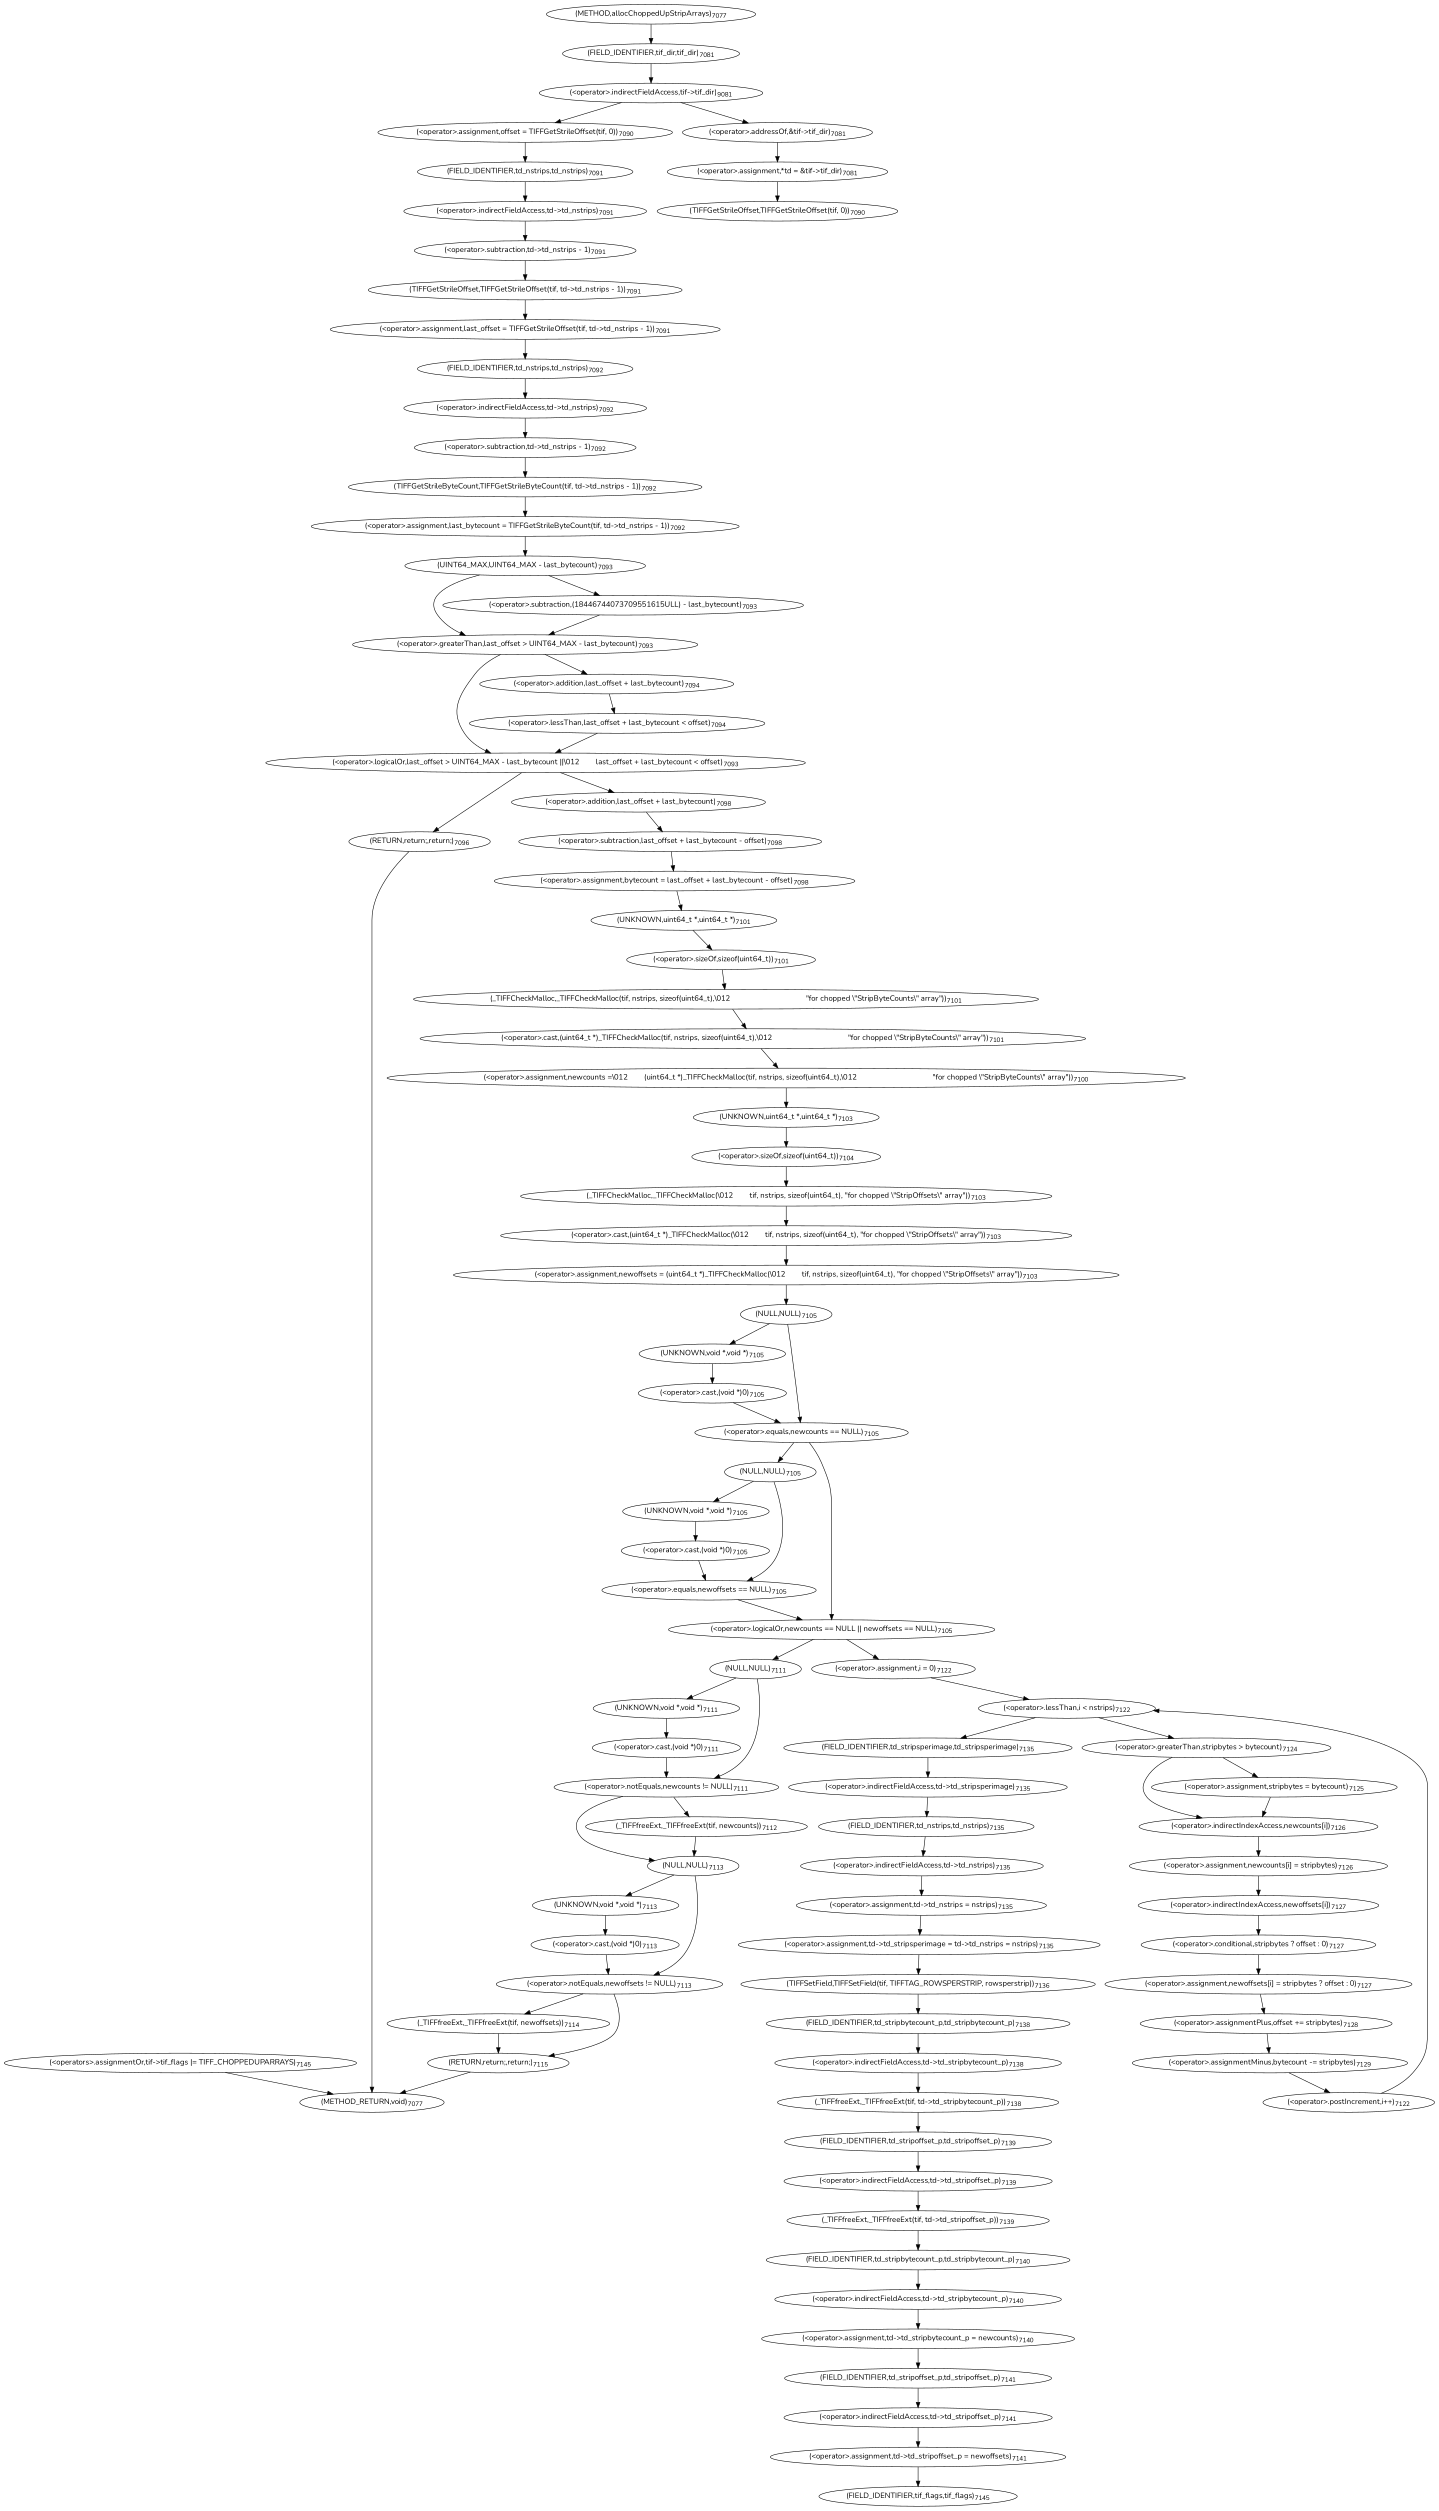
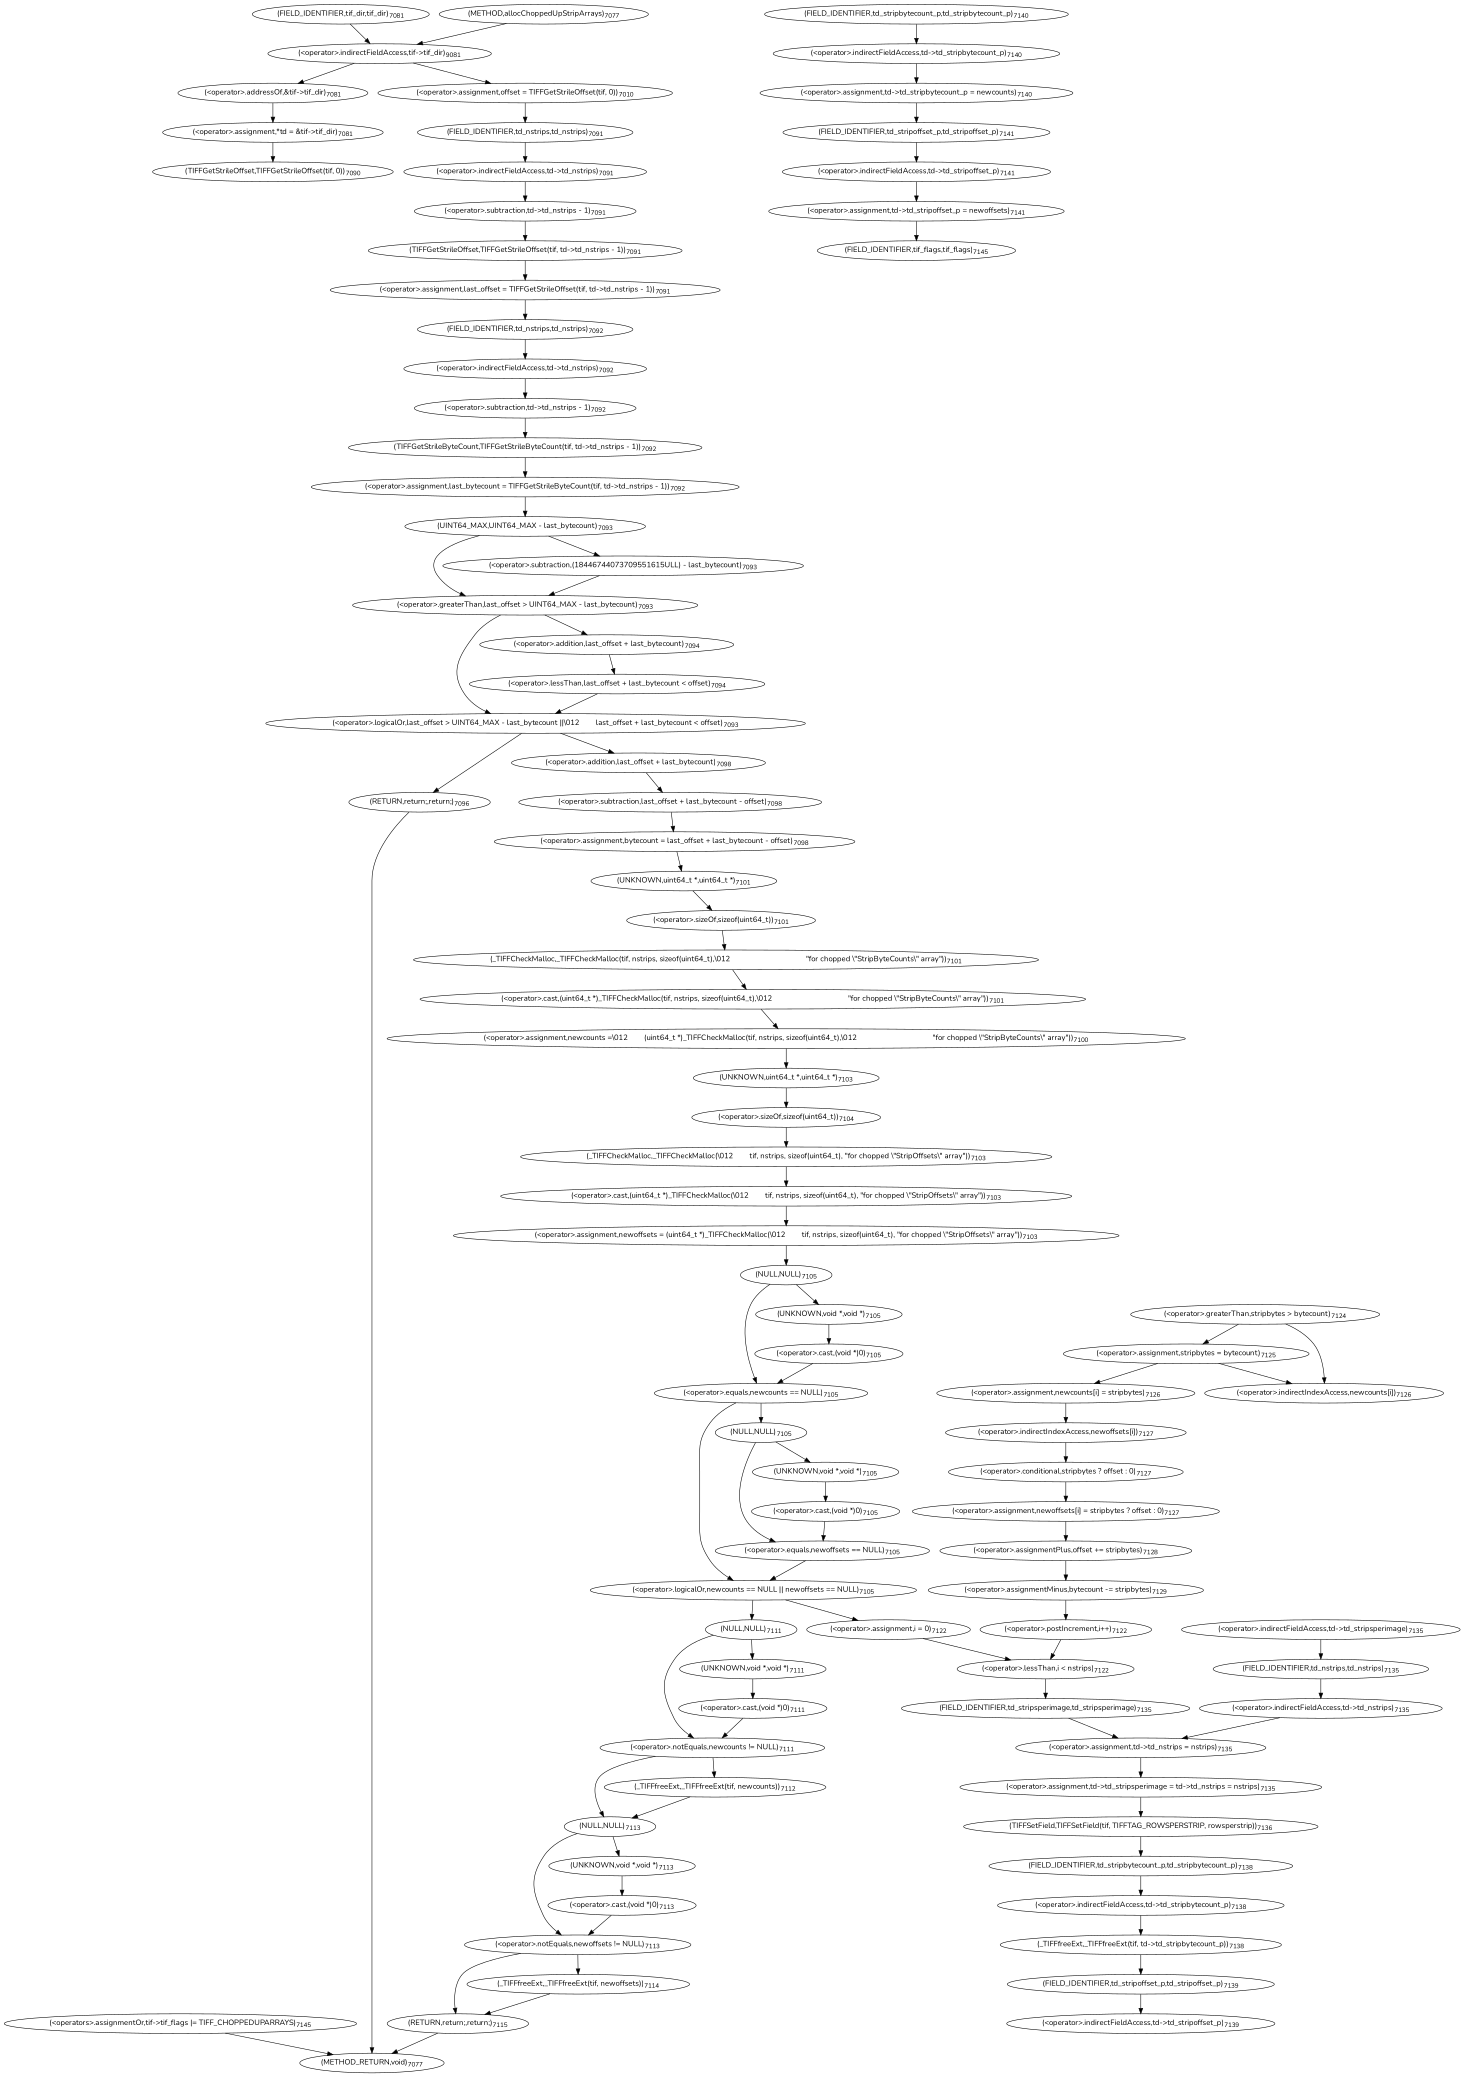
(651, 31) -> (465, 33)
(626, 132) -> (626, 92)
(1134, 1727) -> none
(928, 1765) -> (1091, 1727)
(1258, 1844) -> (1129, 1373)
(918, 2221) -> none
